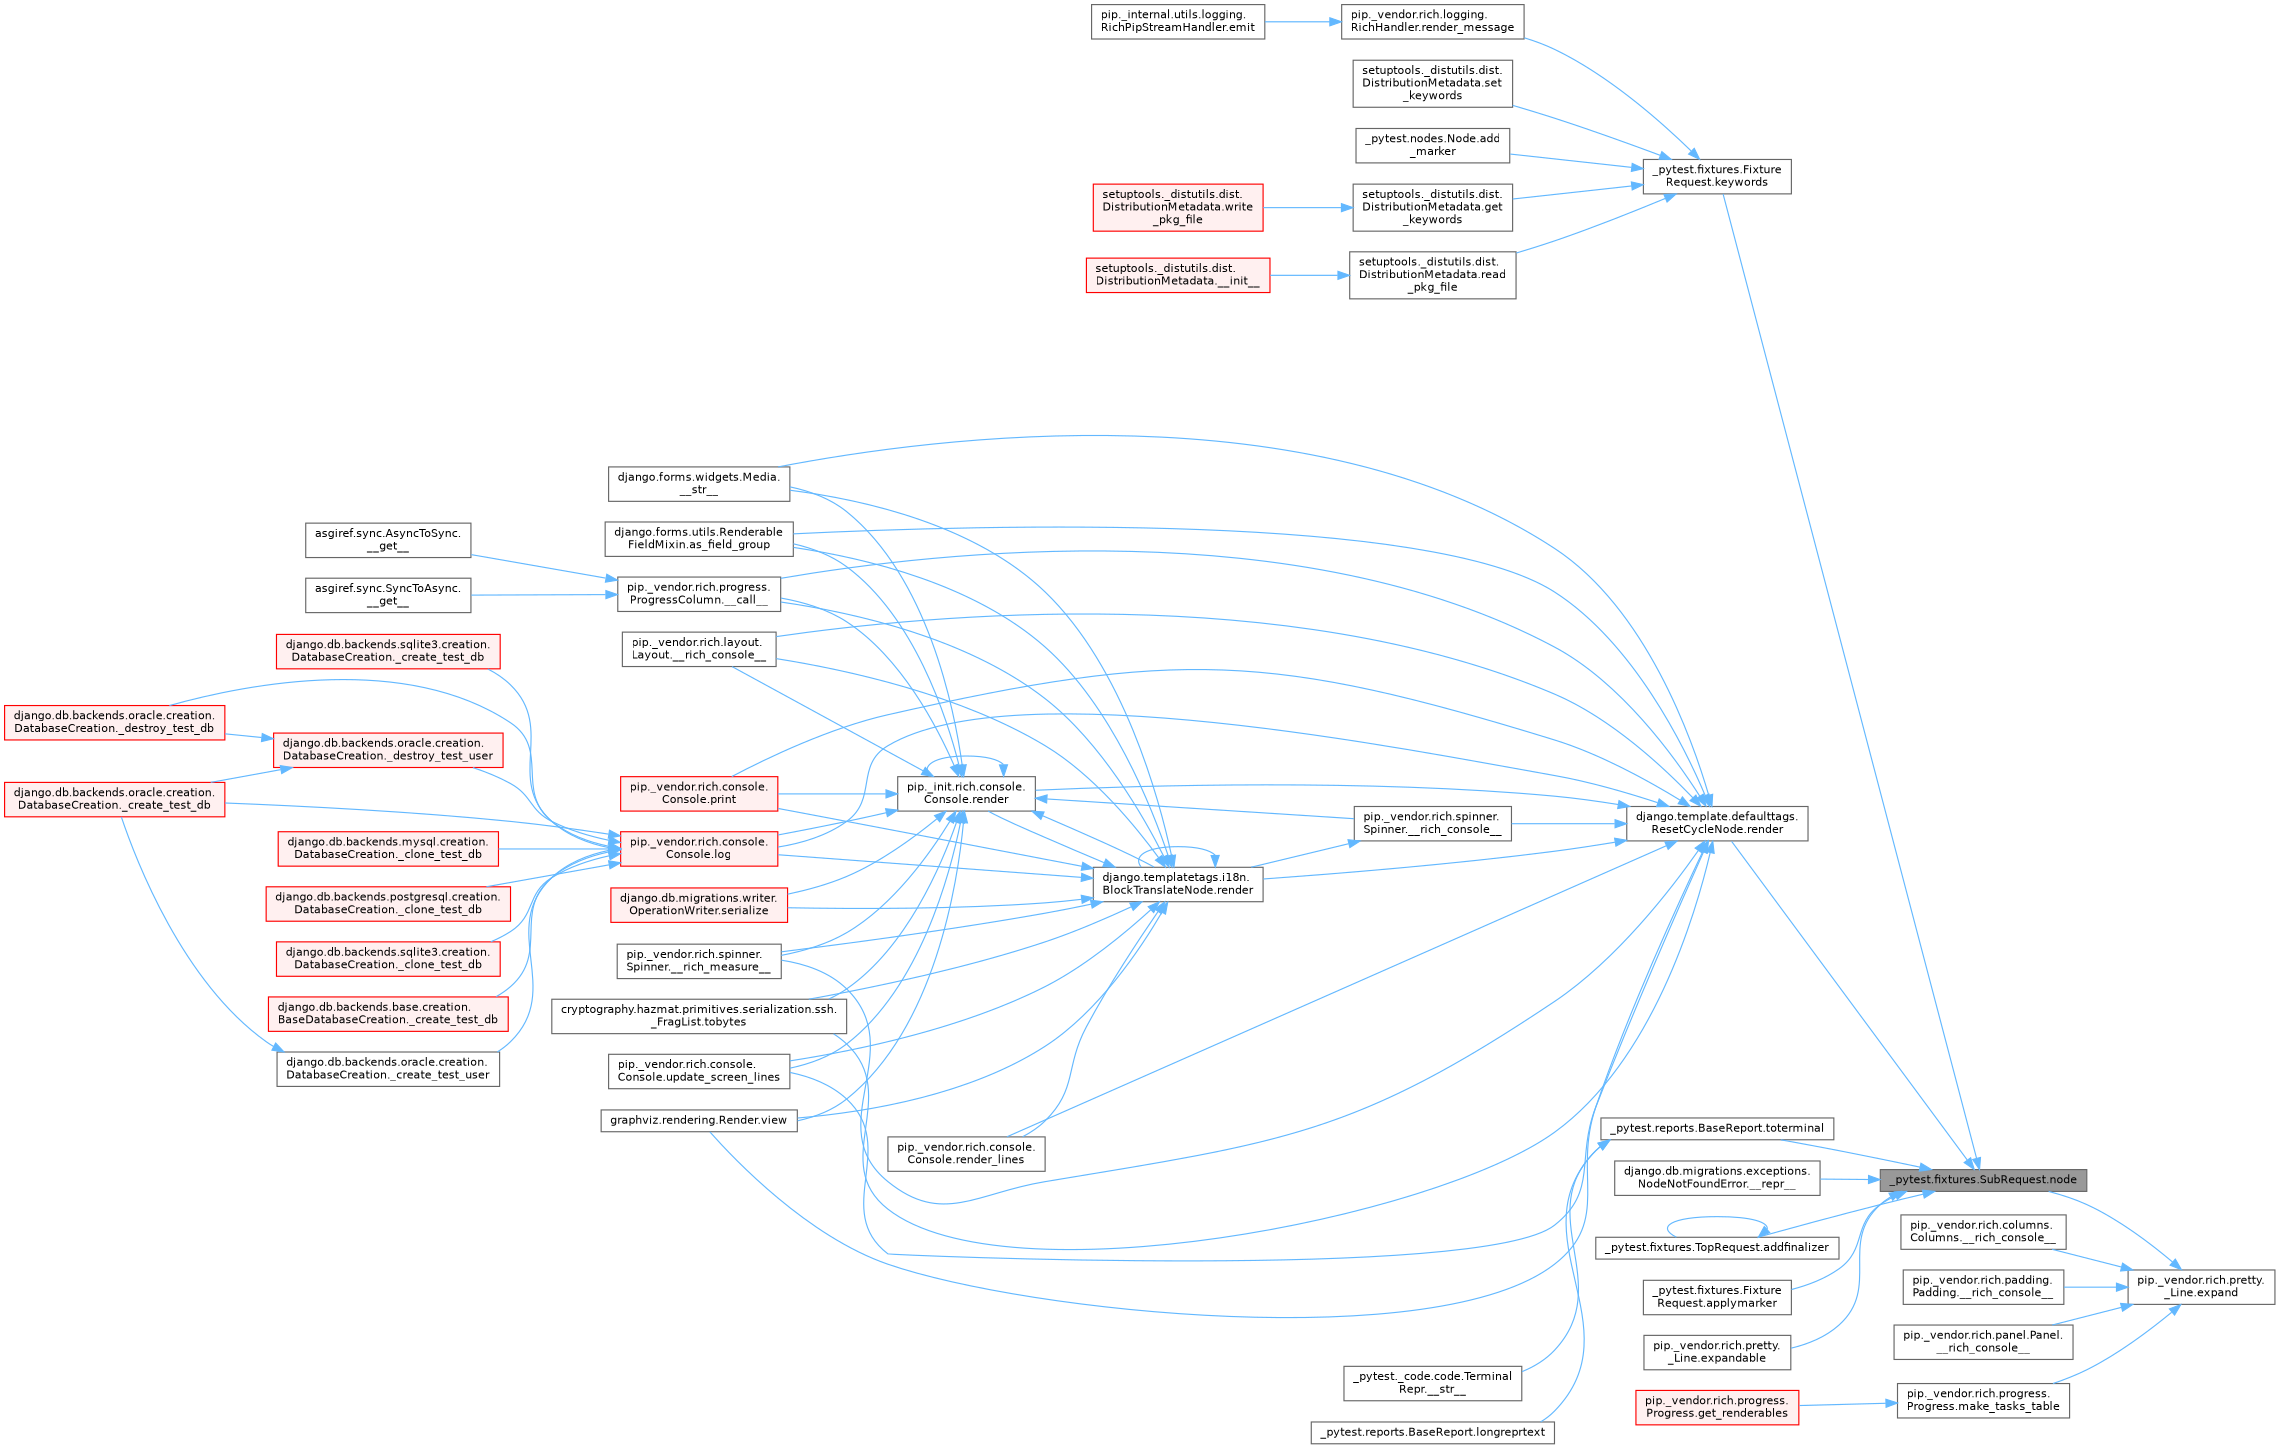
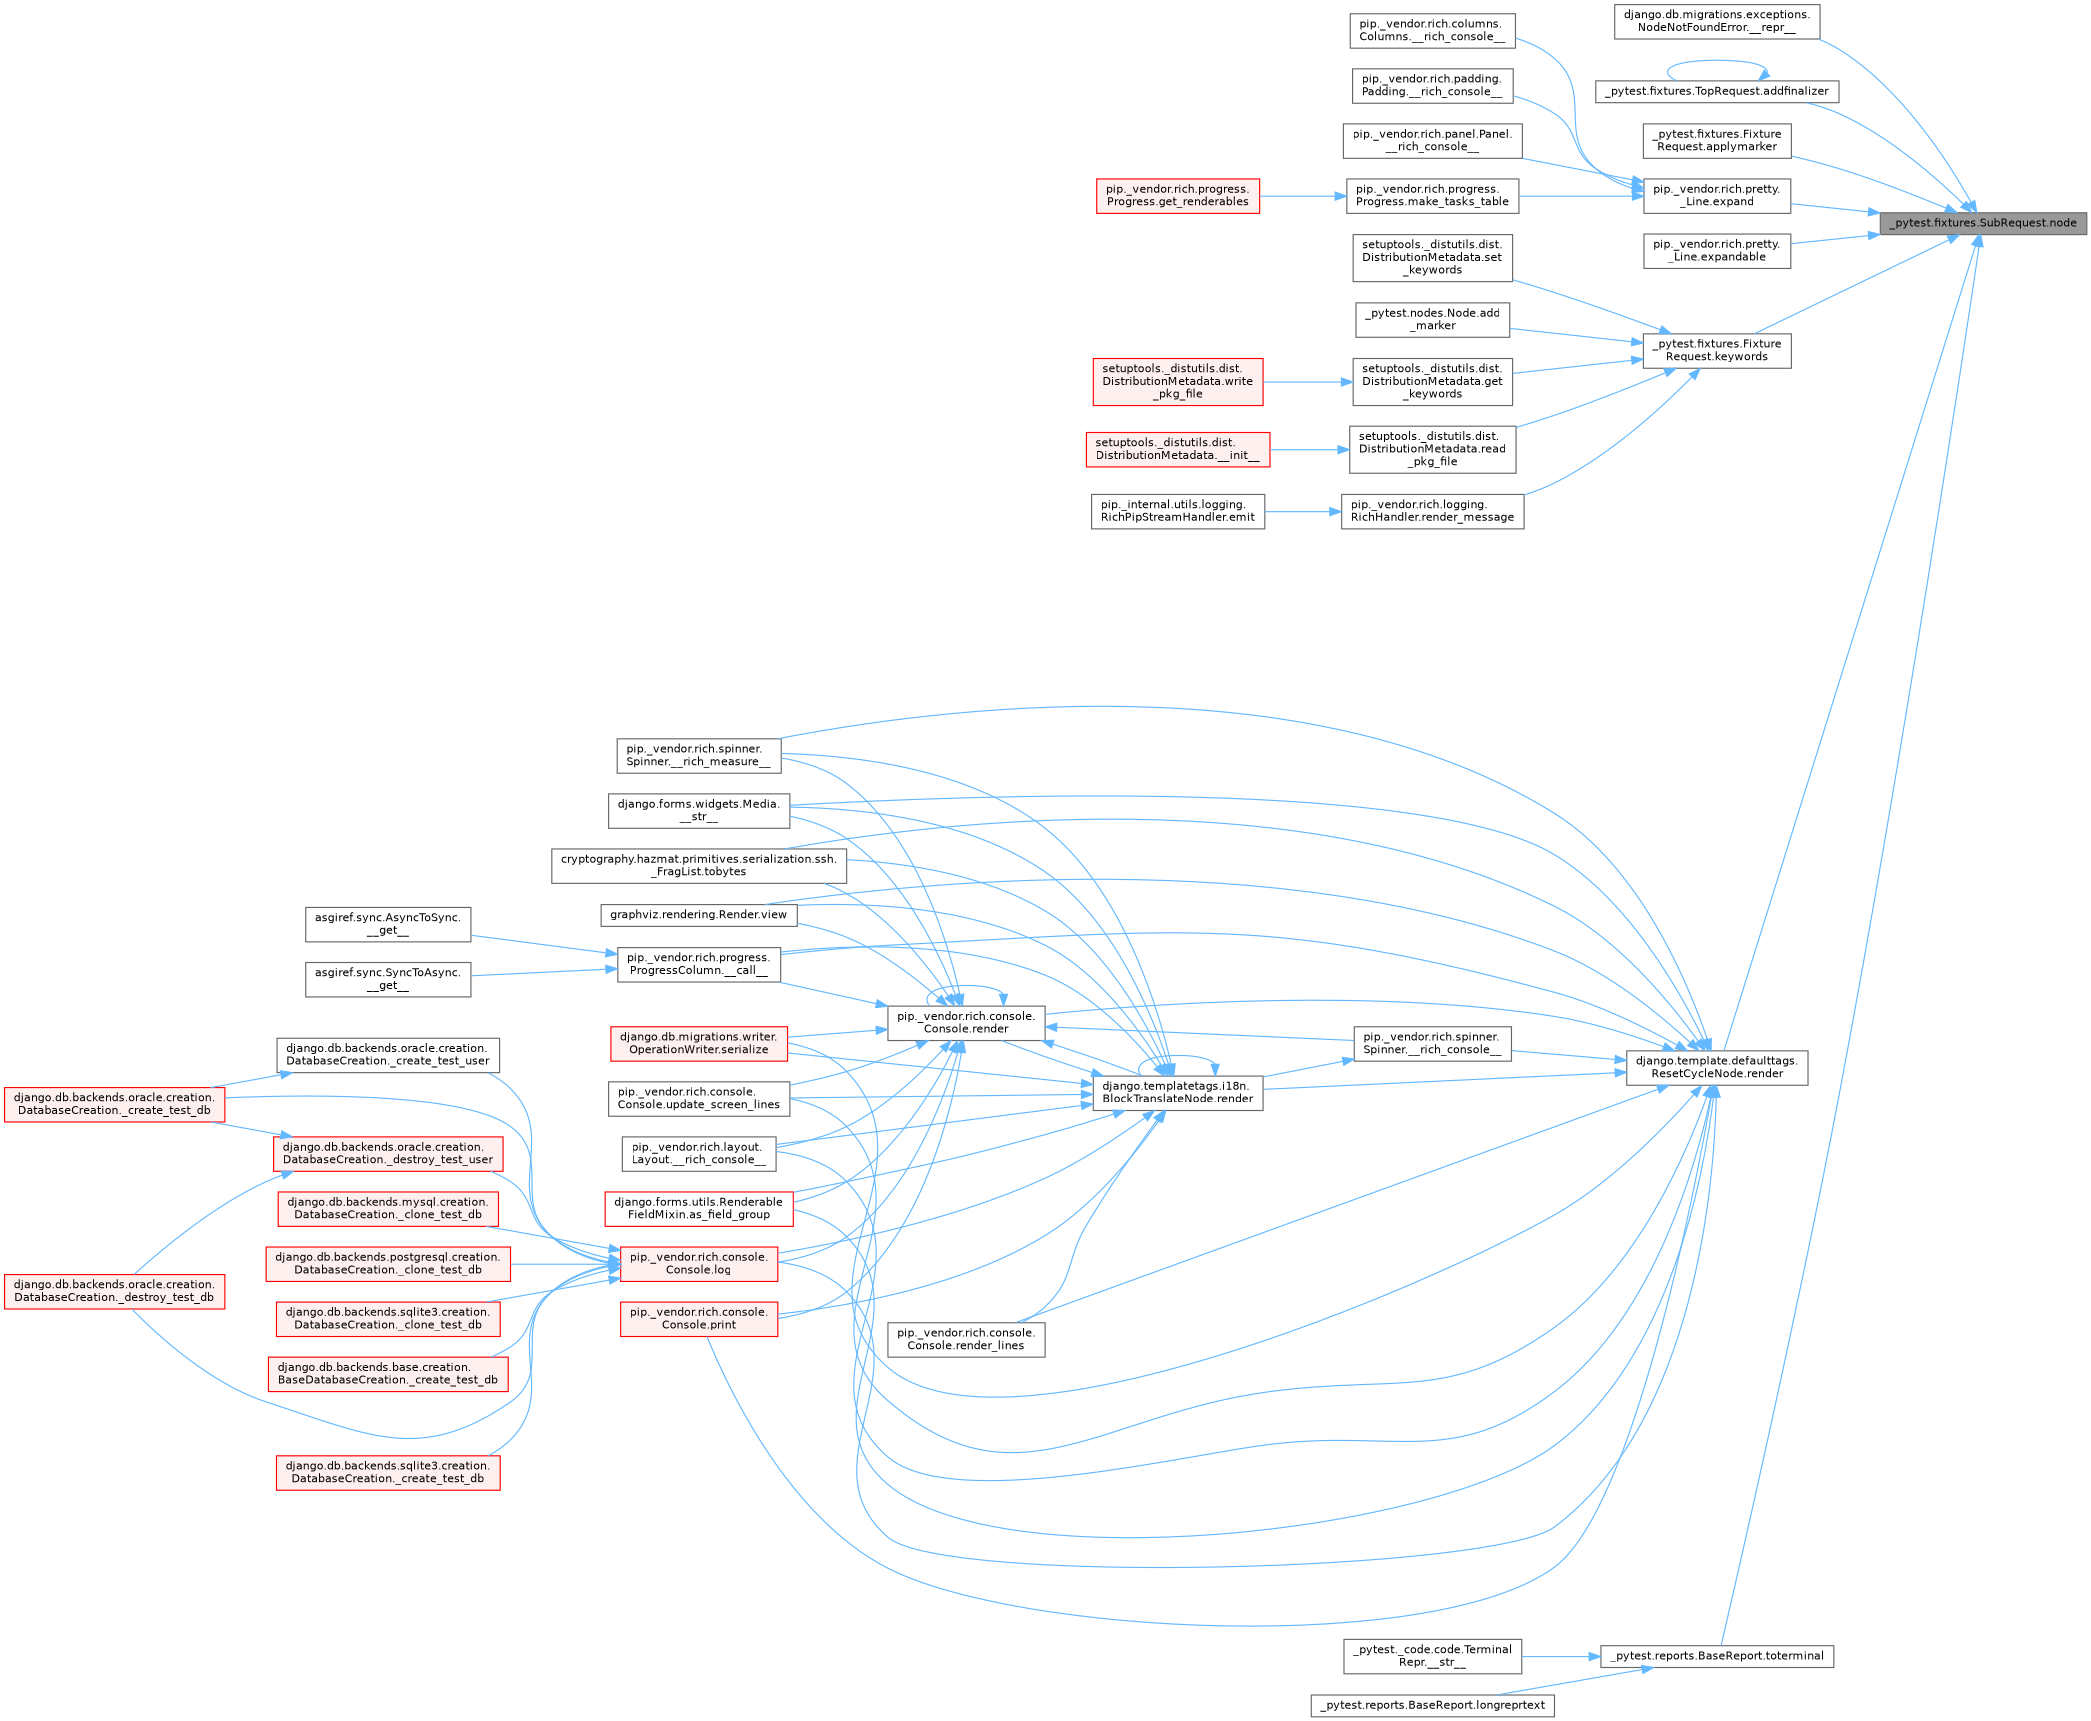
(699, 539) -> (699, 1209)
(967, 794) -> (967, 1023)
(2115, 1220) -> (1830, 208)
none -> (1134, 1378)
